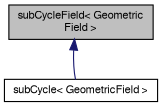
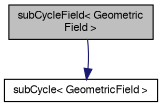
(74, 65) -> (88, 54)
